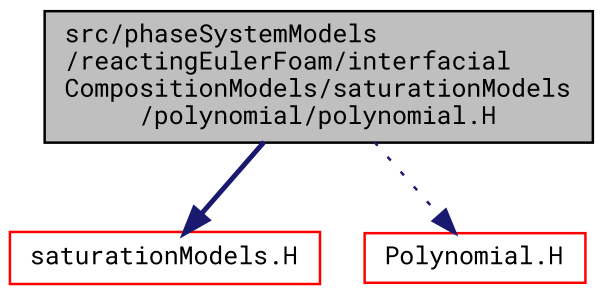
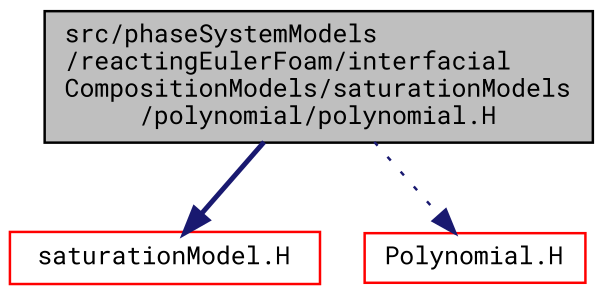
(165, 258) -> (165, 258)
